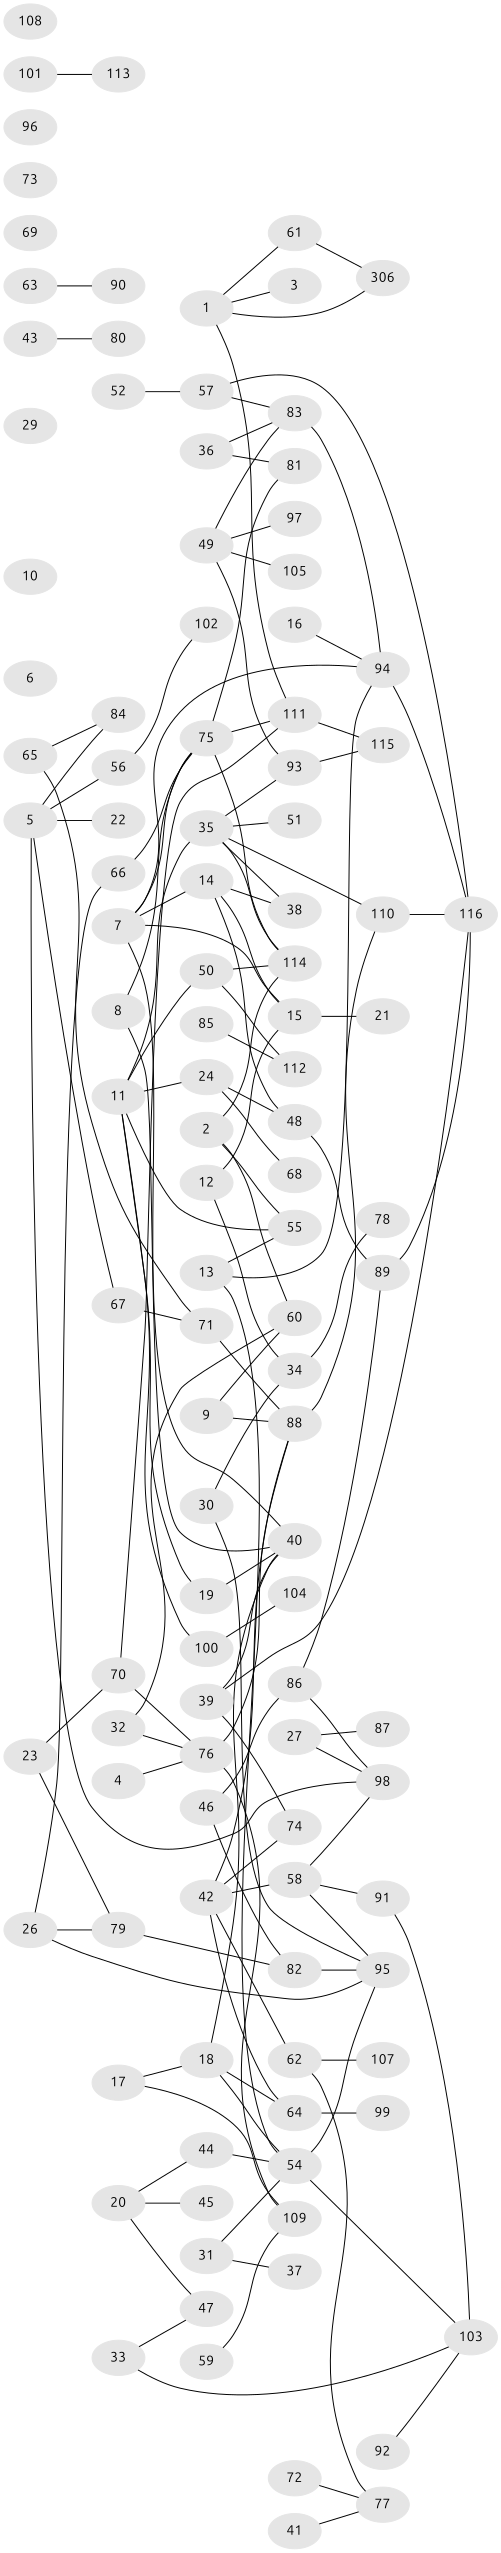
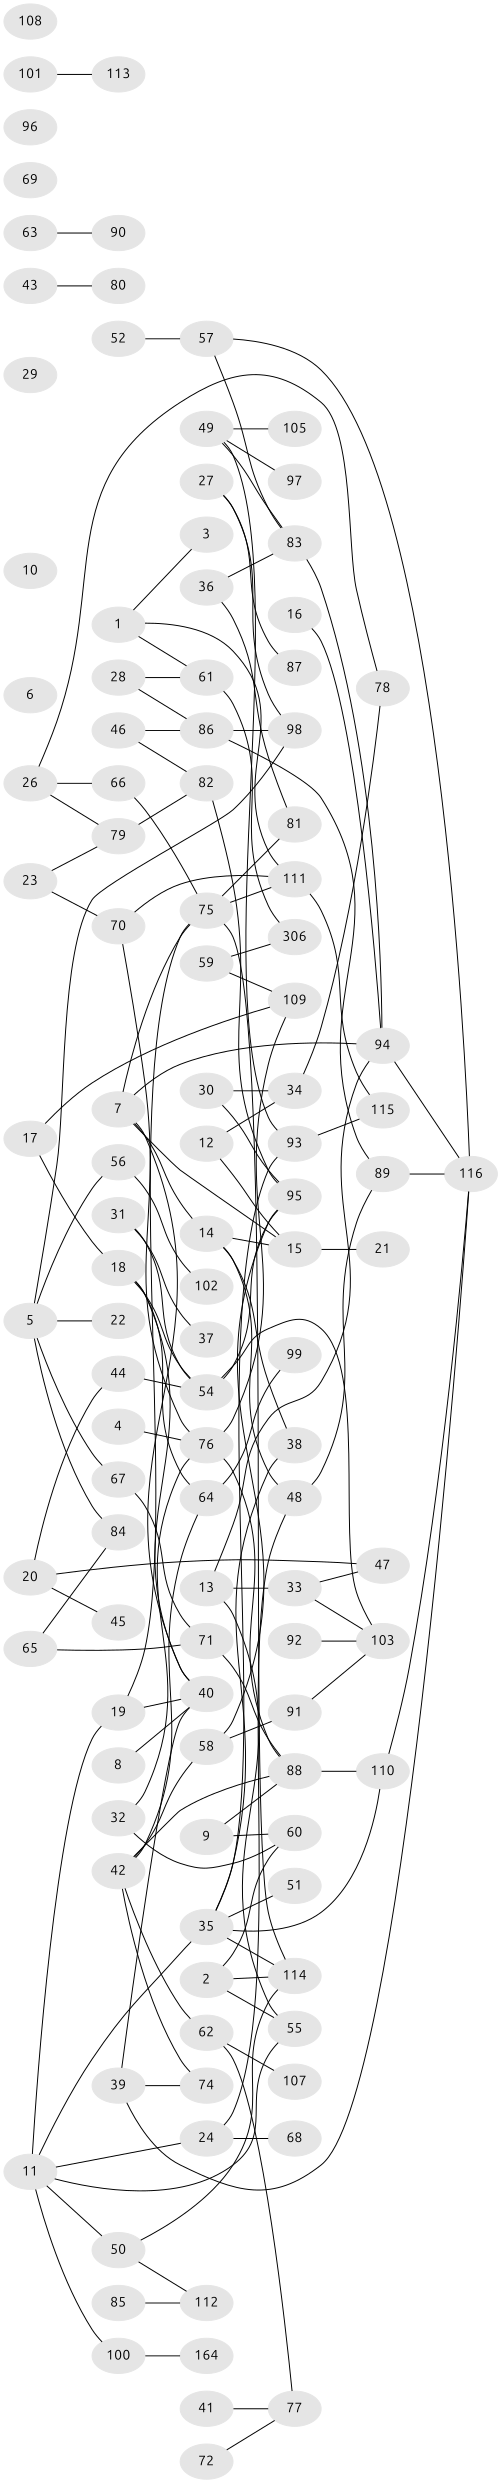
(30, 180) -> none
(301, 316) -> (253, 950)
none -> (118, 678)
(157, 892) -> (154, 1368)
(258, 1522) -> (251, 1588)
(295, 1594) -> (207, 2356)
(340, 1832) -> none
(205, 1988) -> (192, 395)
